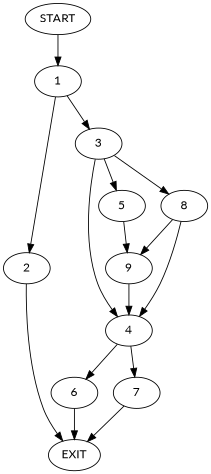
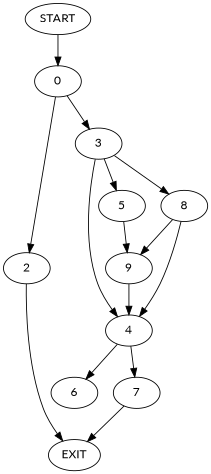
(58, 81) -> (58, 81)
(74, 420) -> none
